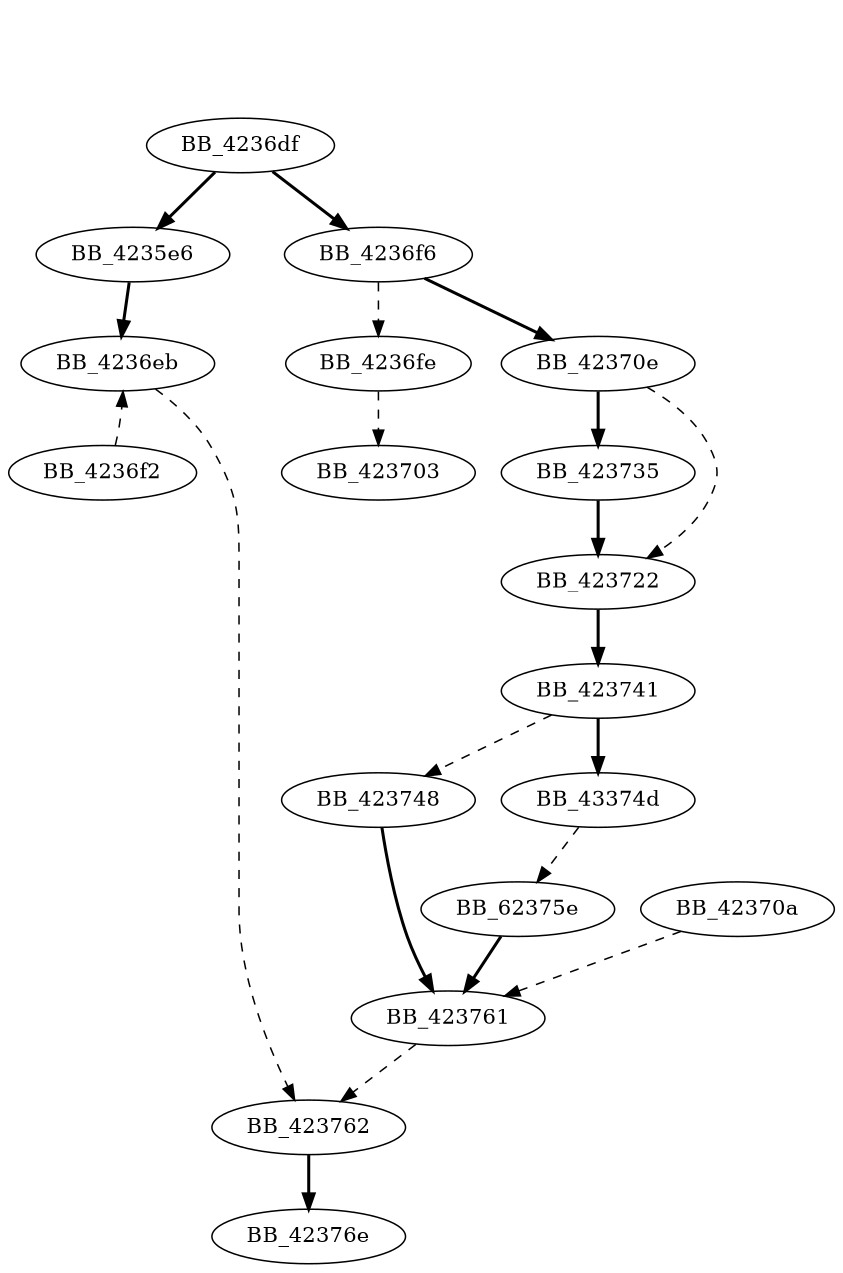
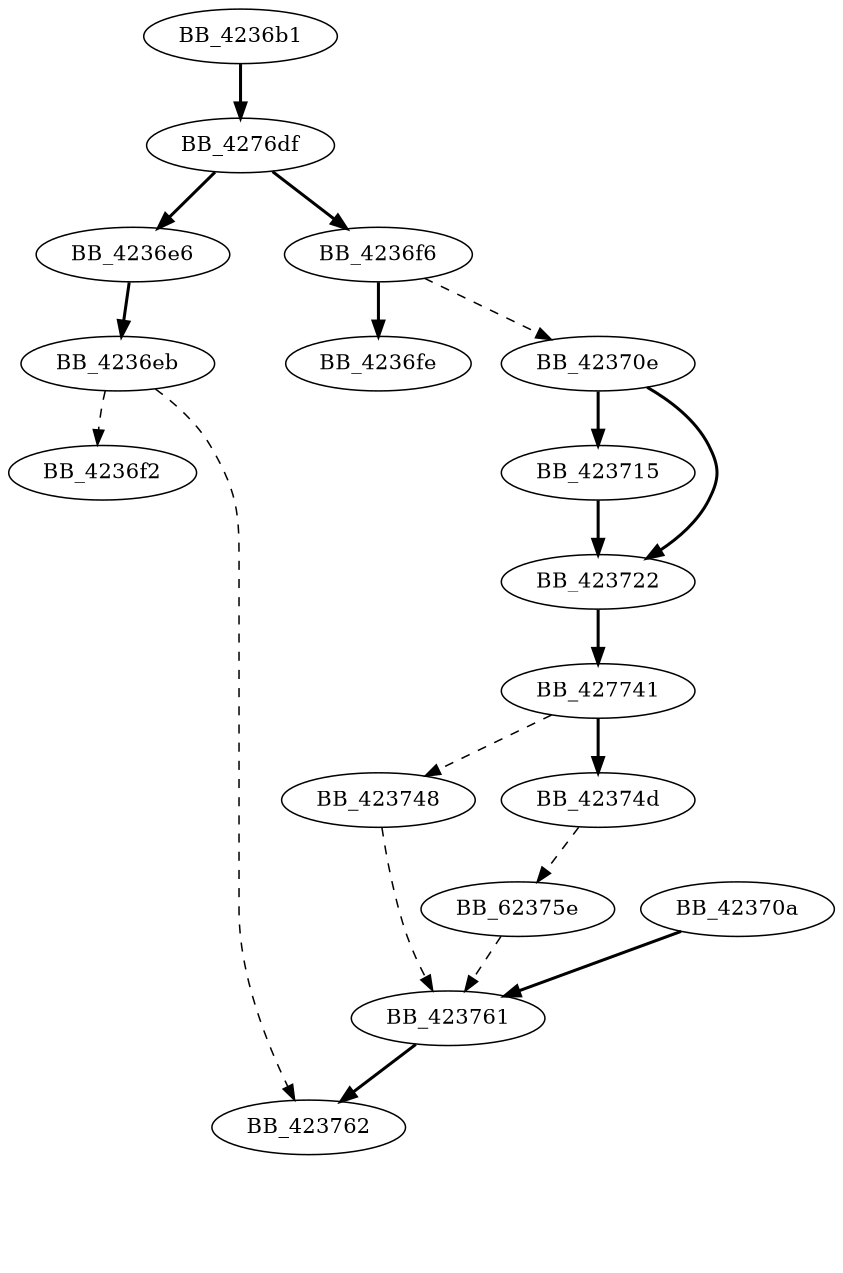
none -> (241, 36)
(241, 145) -> (241, 145)
(133, 255) -> (133, 255)
(378, 302) -> (378, 302)
(481, 306) -> (481, 306)
(119, 426) -> (101, 410)
(716, 465) -> (716, 465)
(378, 473) -> none
(598, 473) -> (598, 473)
(598, 691) -> (598, 691)
(598, 800) -> (598, 800)
(397, 904) -> (397, 904)
(487, 957) -> (487, 957)
(600, 961) -> (600, 961)
(384, 1068) -> (384, 1068)
(309, 1236) -> none
